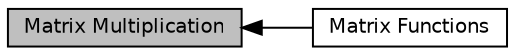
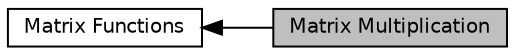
(287, 28) -> (248, 28)
